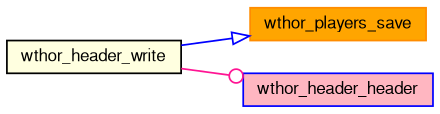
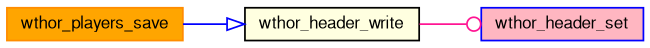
(207, 42) -> (205, 24)
(338, 90) -> (562, 24)
